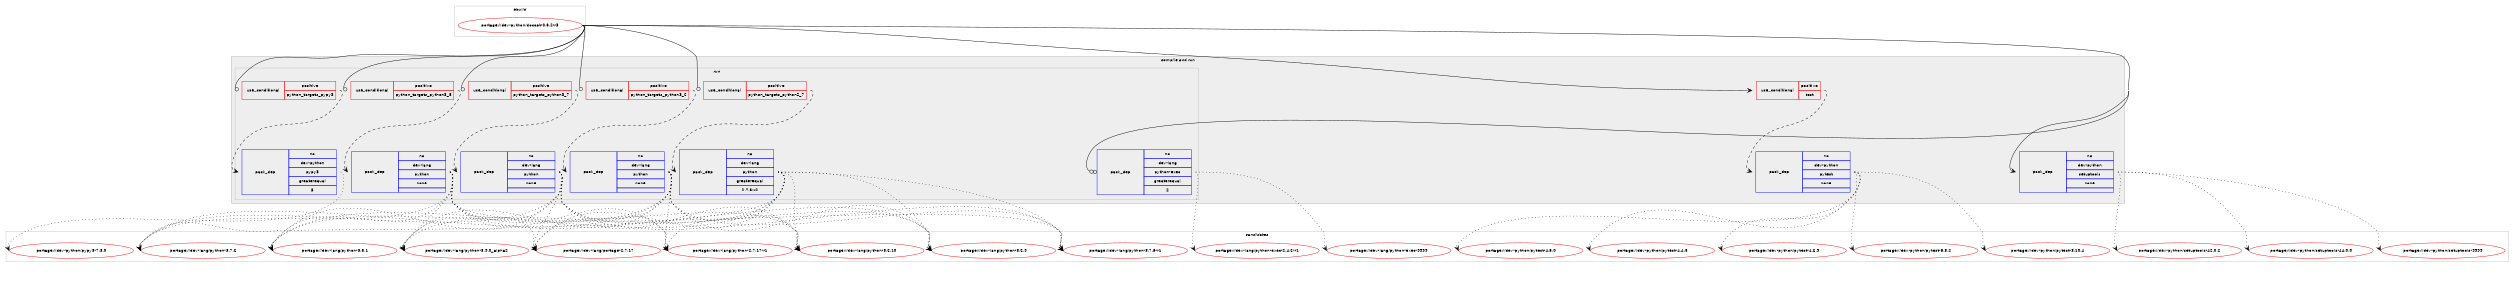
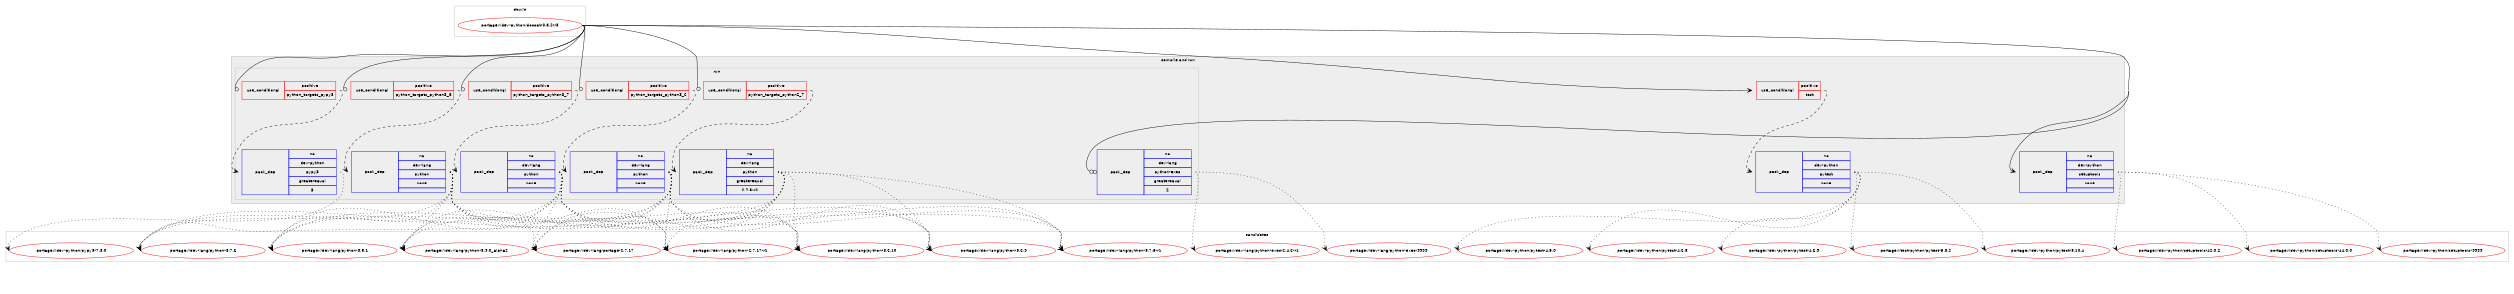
(1652, 251) -> (1652, 251)
(1916, 251) -> (1916, 251)
